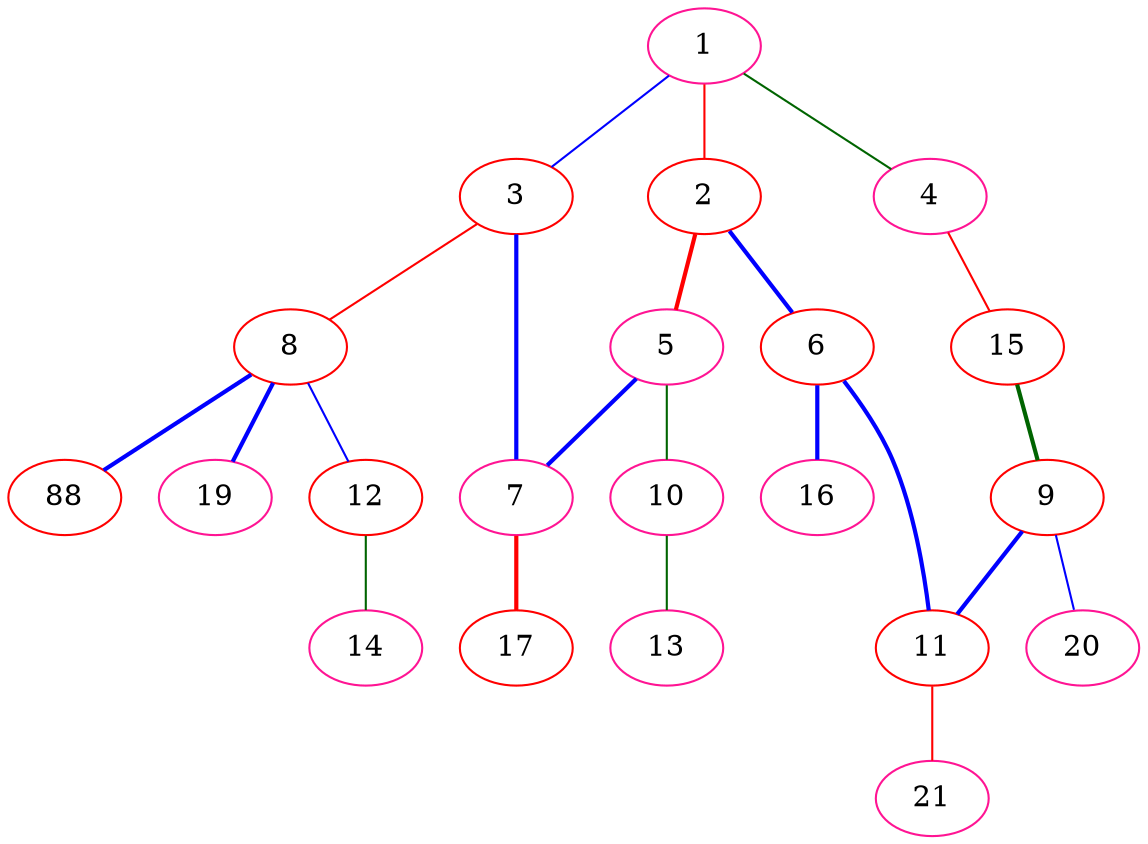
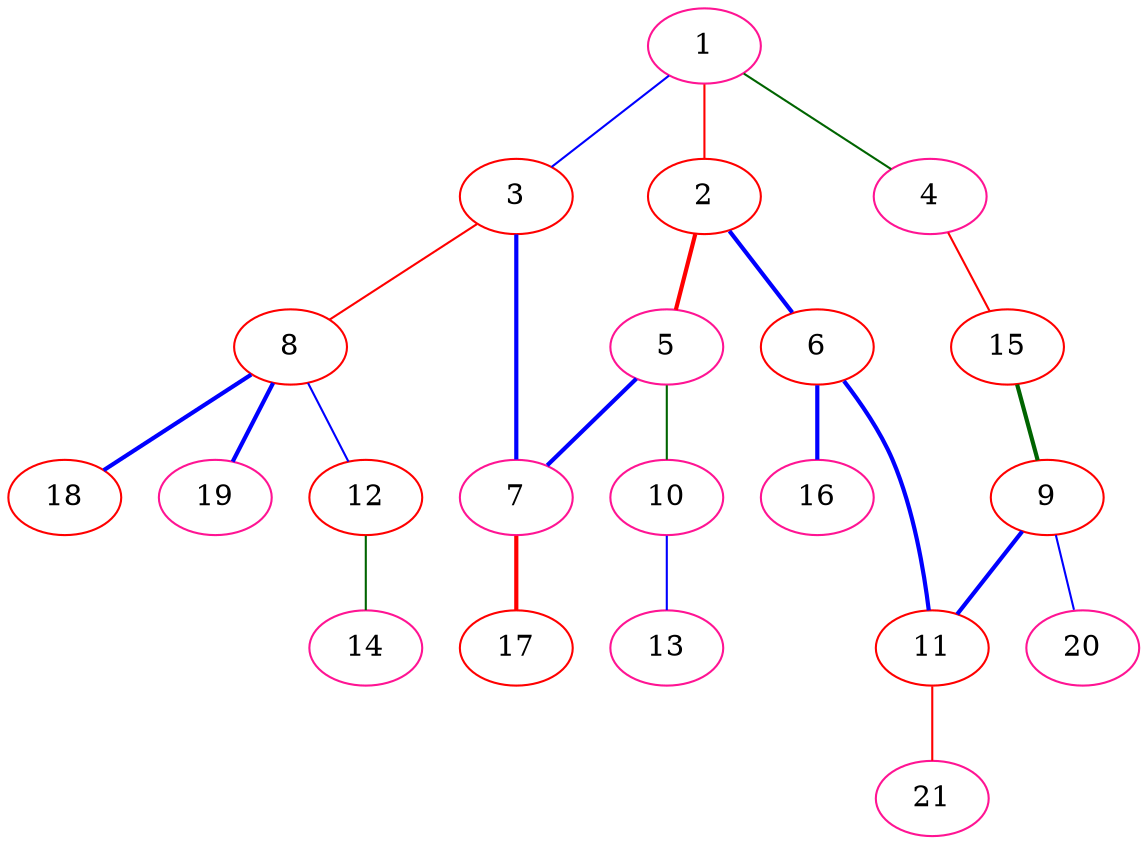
(65, 497) -> (65, 497)
(667, 573) -> (667, 573)
